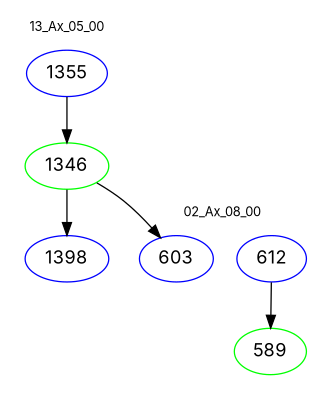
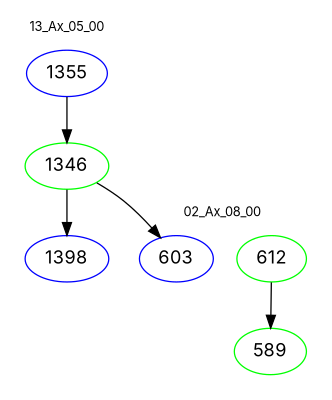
(272, 259) -> (272, 259)
